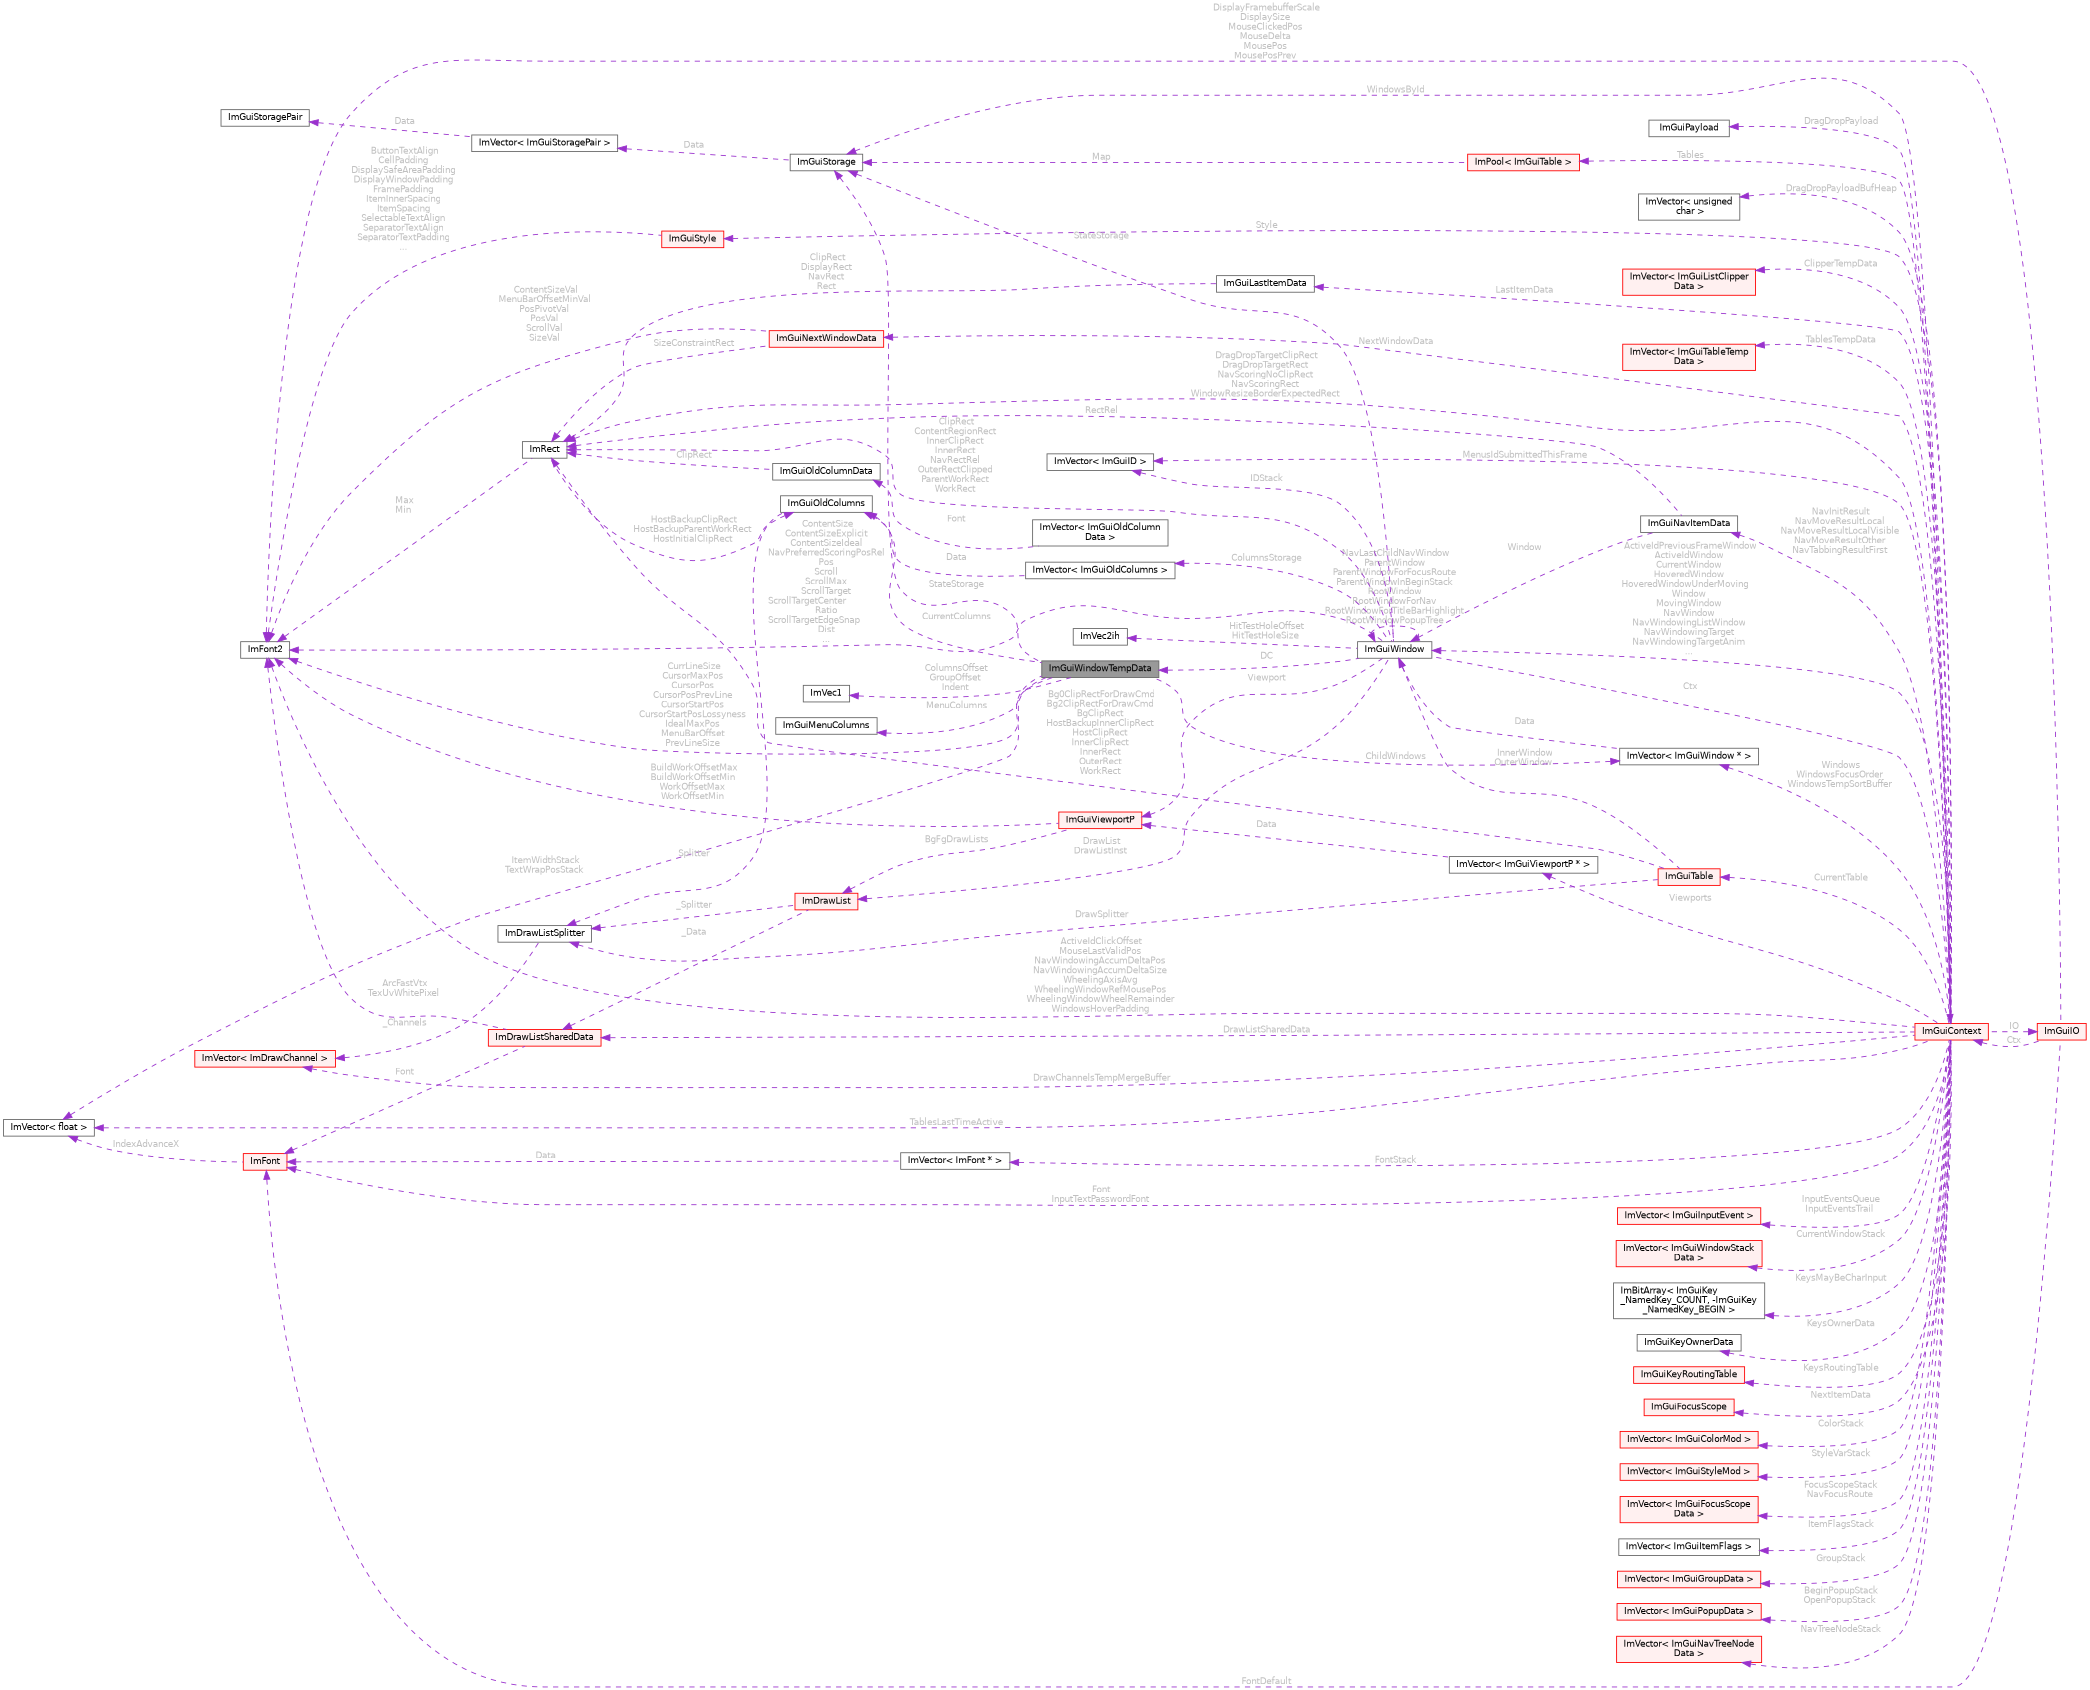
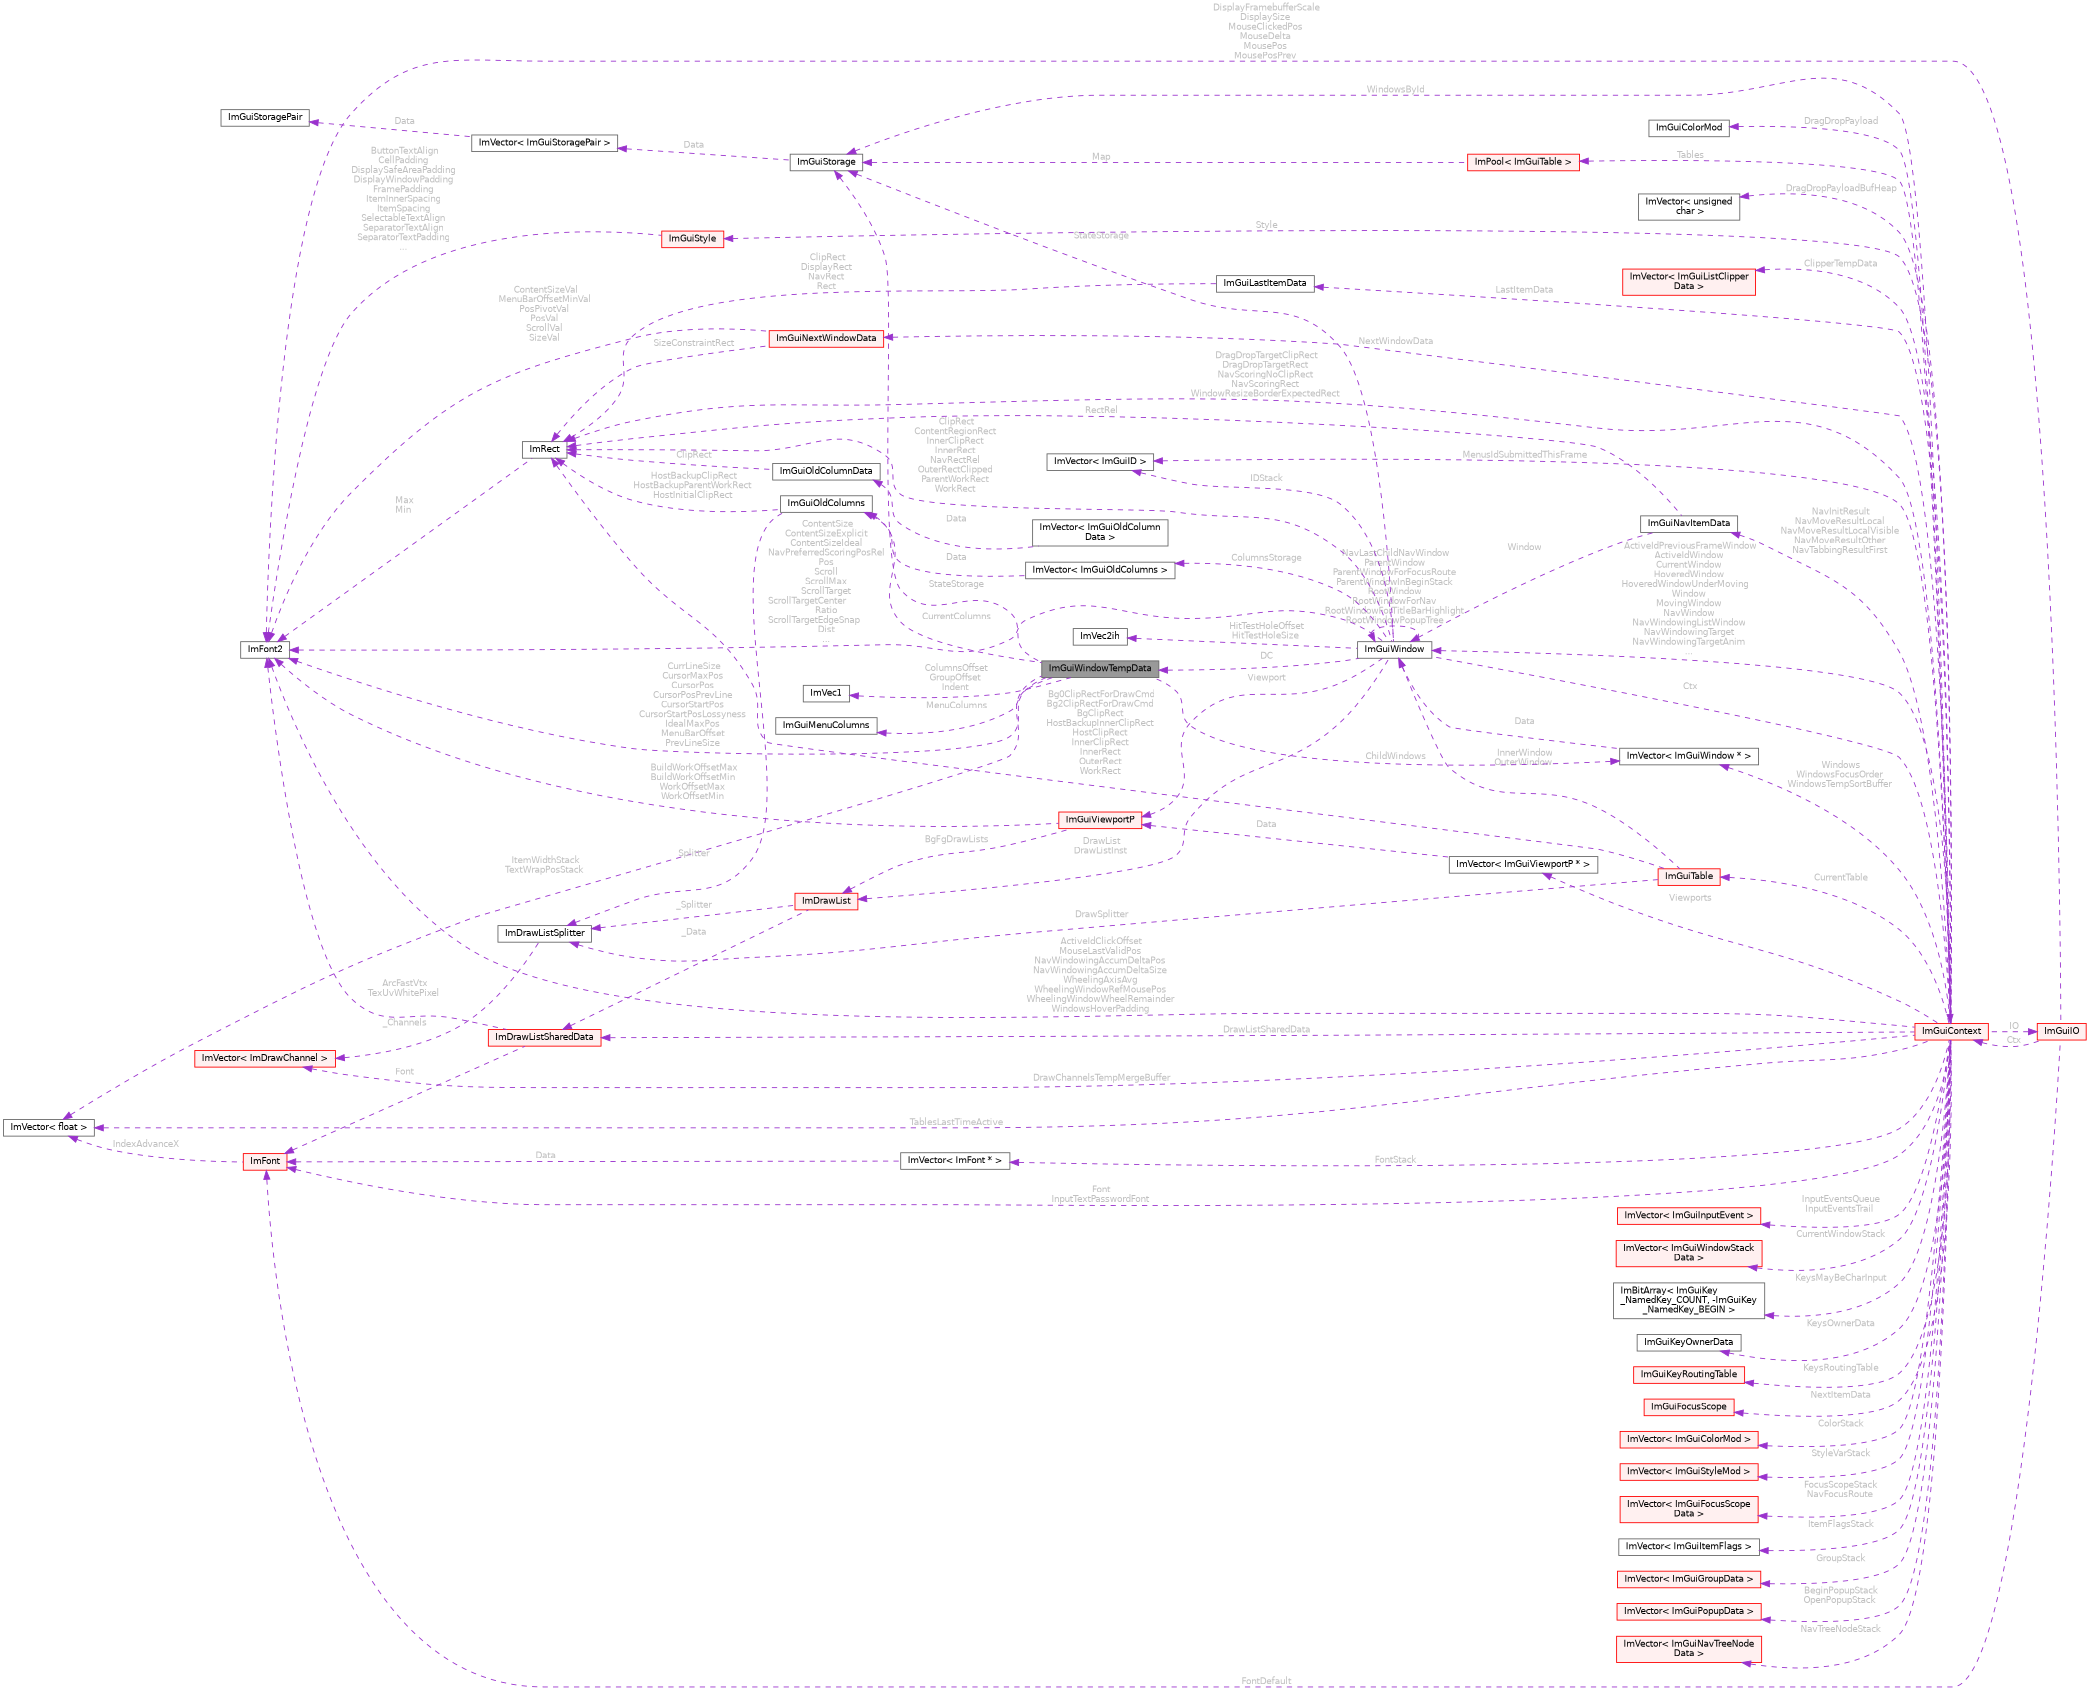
(1689, 128) -> (1689, 128)
(1689, 357) -> none
(955, 519) -> (955, 519)
(656, 553) -> (667, 507)
